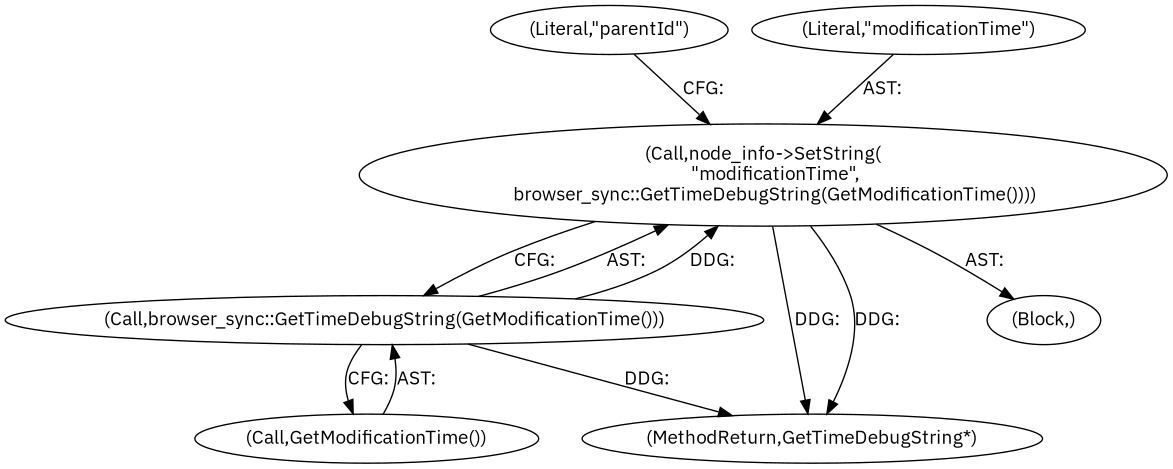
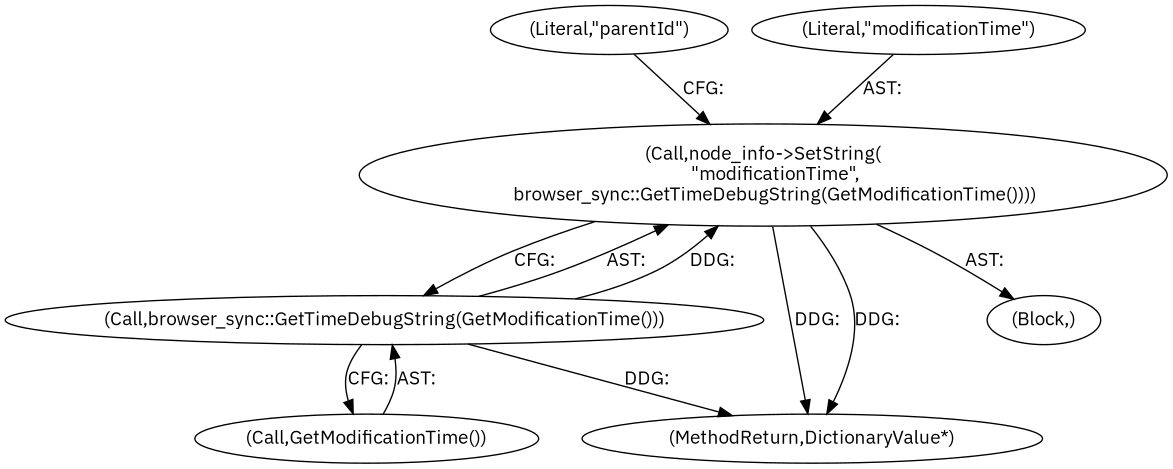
(812, 439) -> (812, 439)
